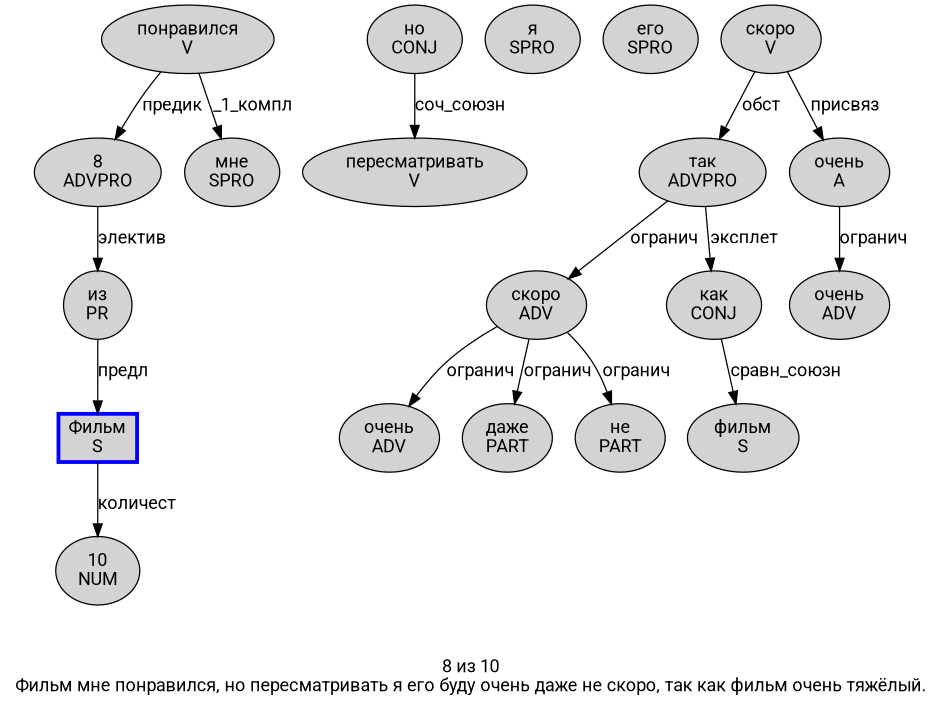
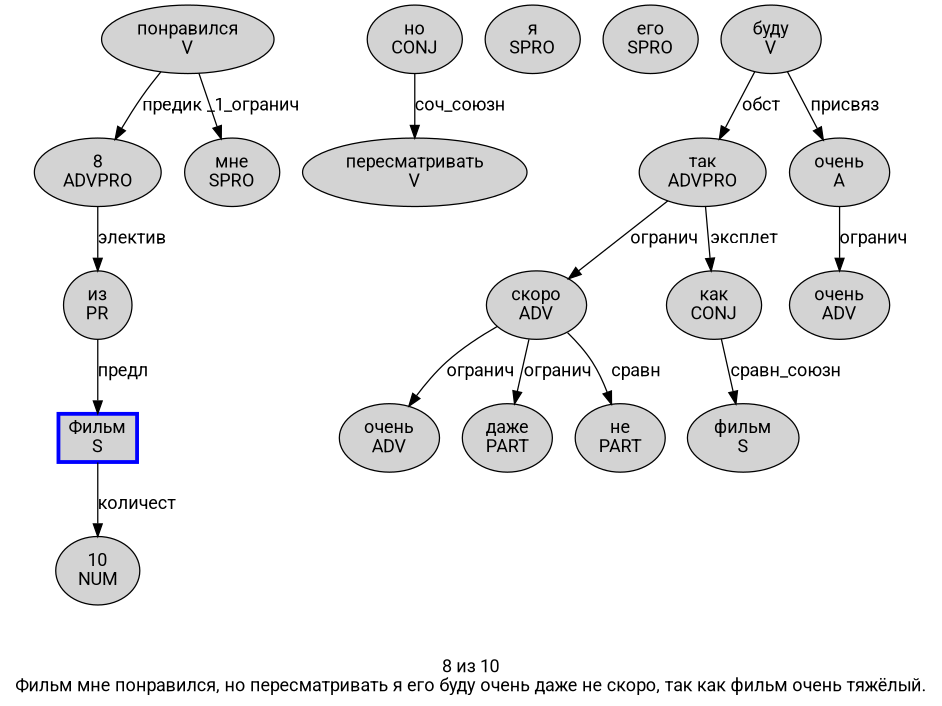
(771, 39) -> (771, 39)
(253, 106) -> (253, 106)
(637, 372) -> (637, 372)
